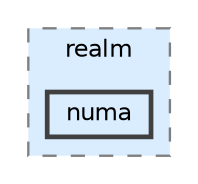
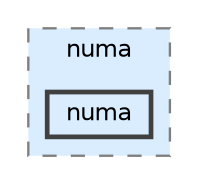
(99, 51) -> (99, 51)
